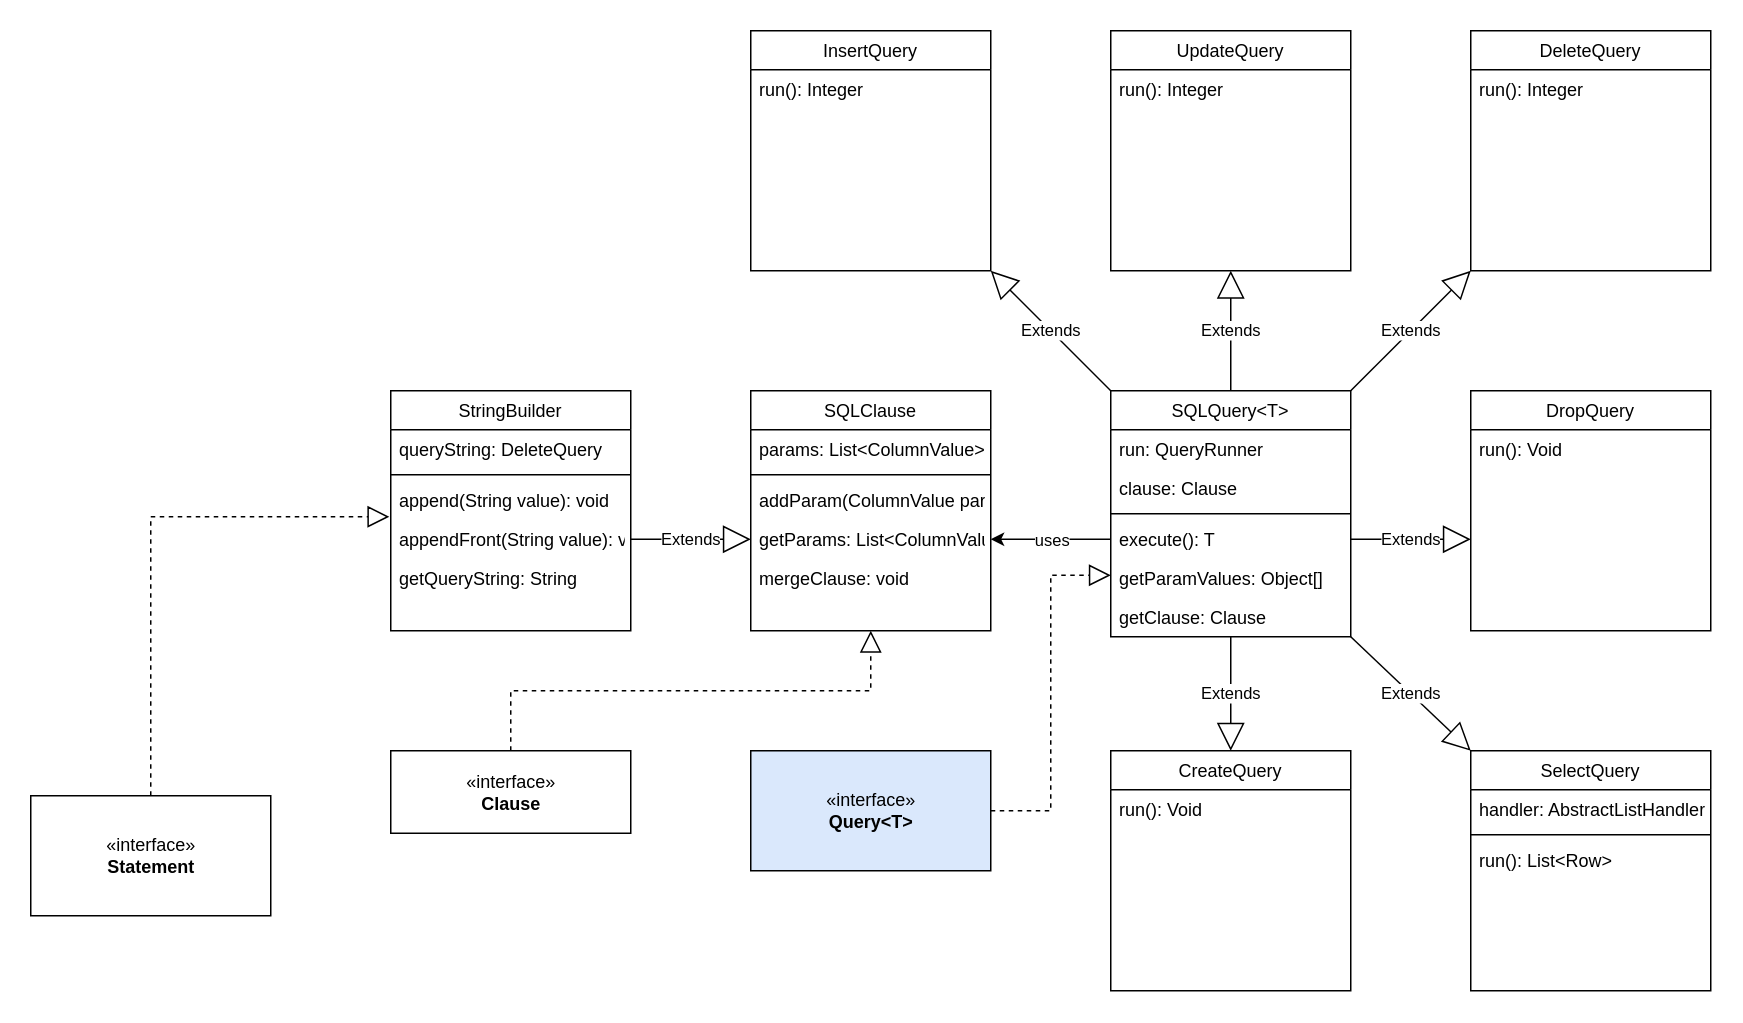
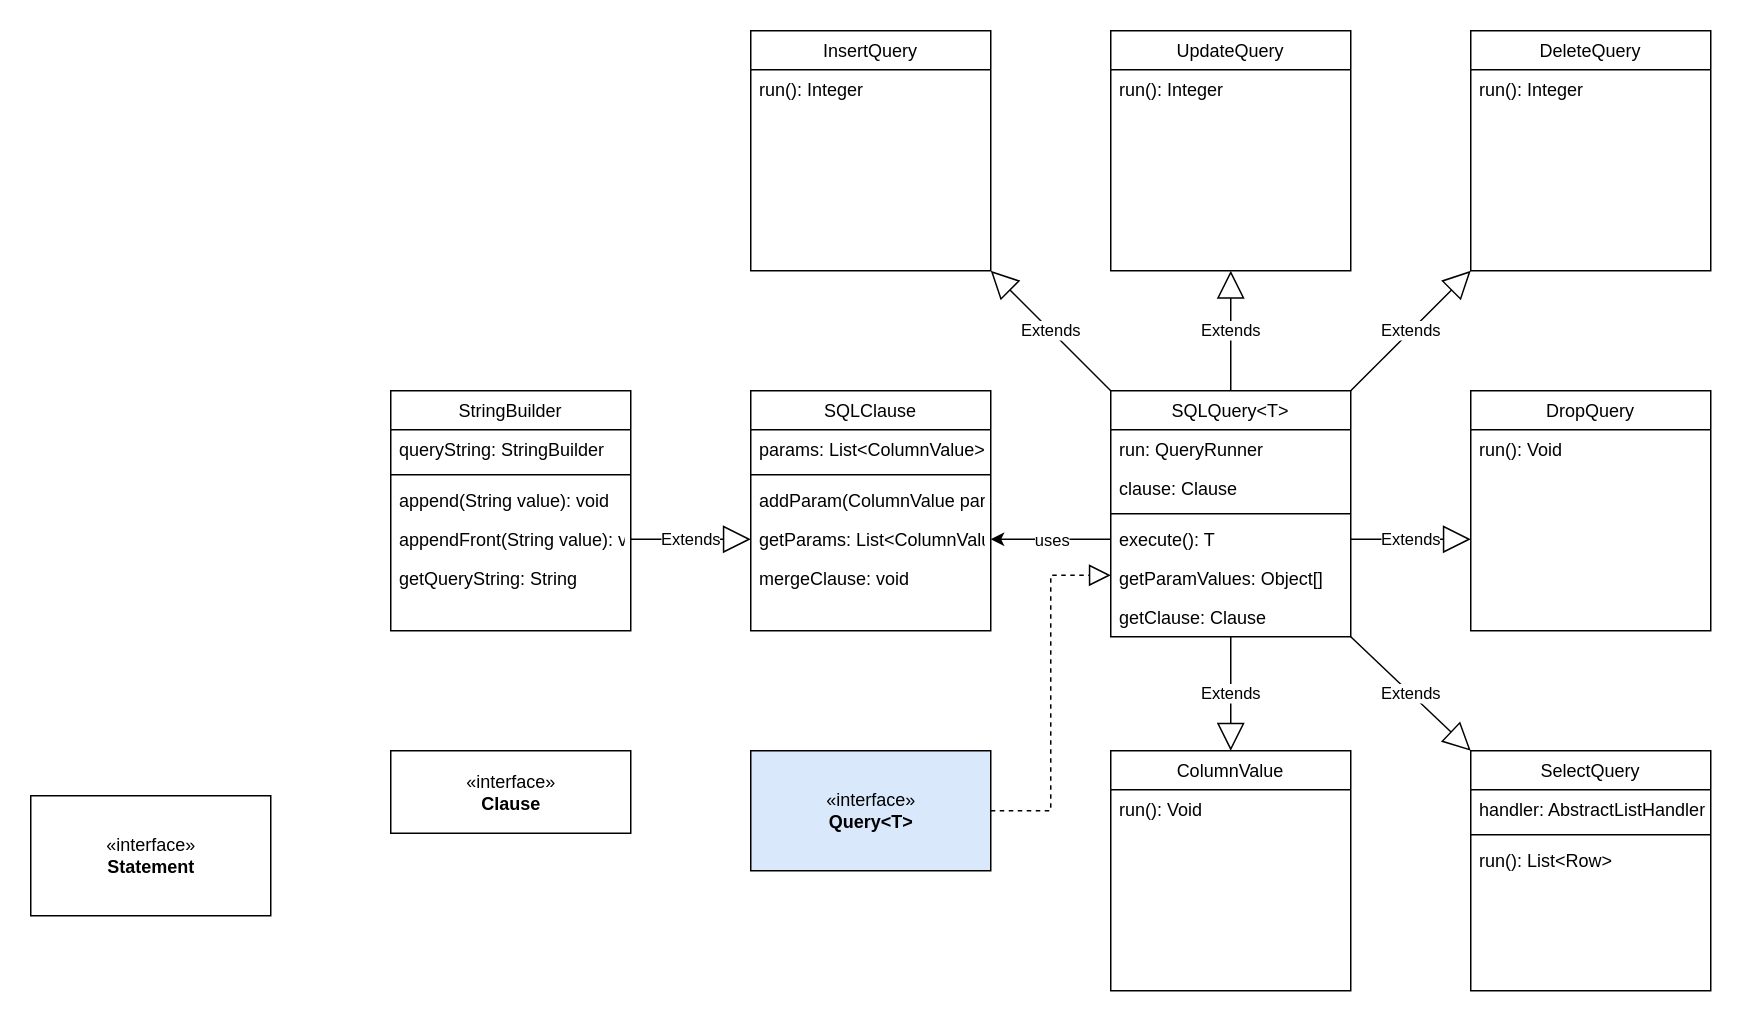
(511, 450) -> (516, 450)
(151, 548) -> none
(680, 691) -> none
(1230, 771) -> (1230, 771)
